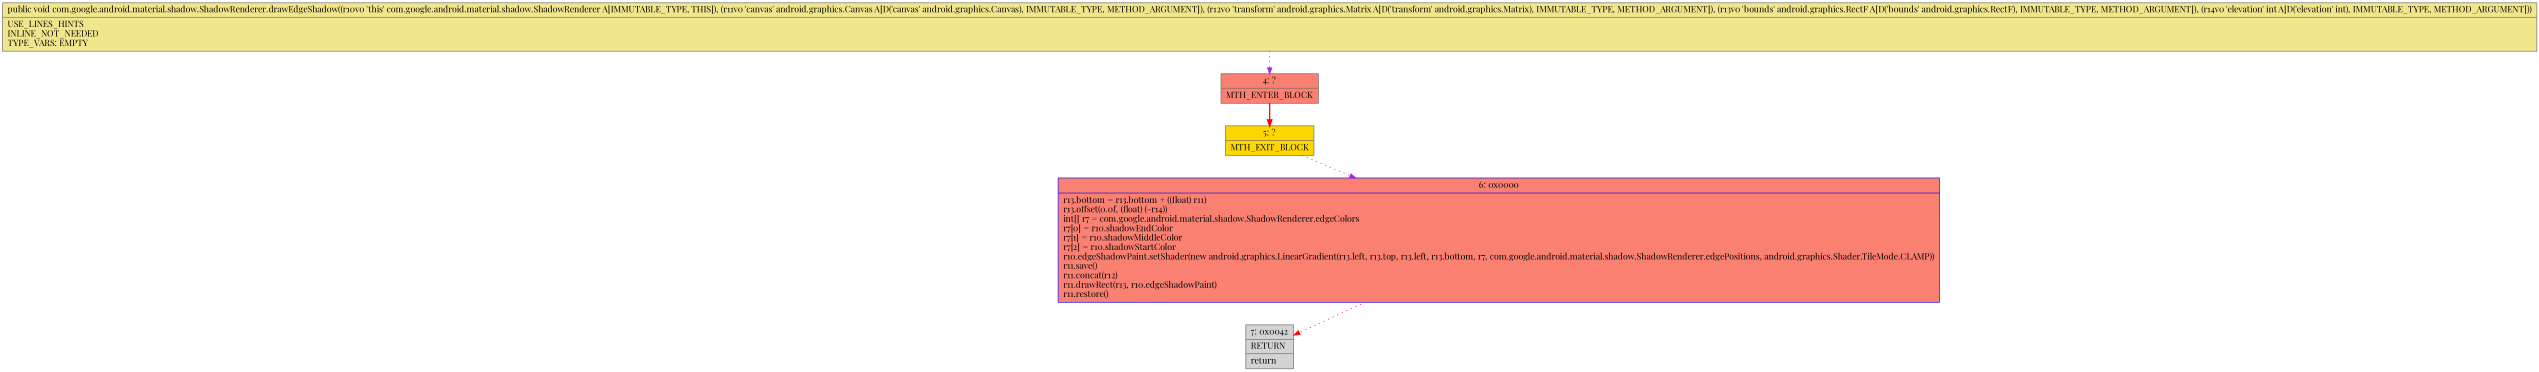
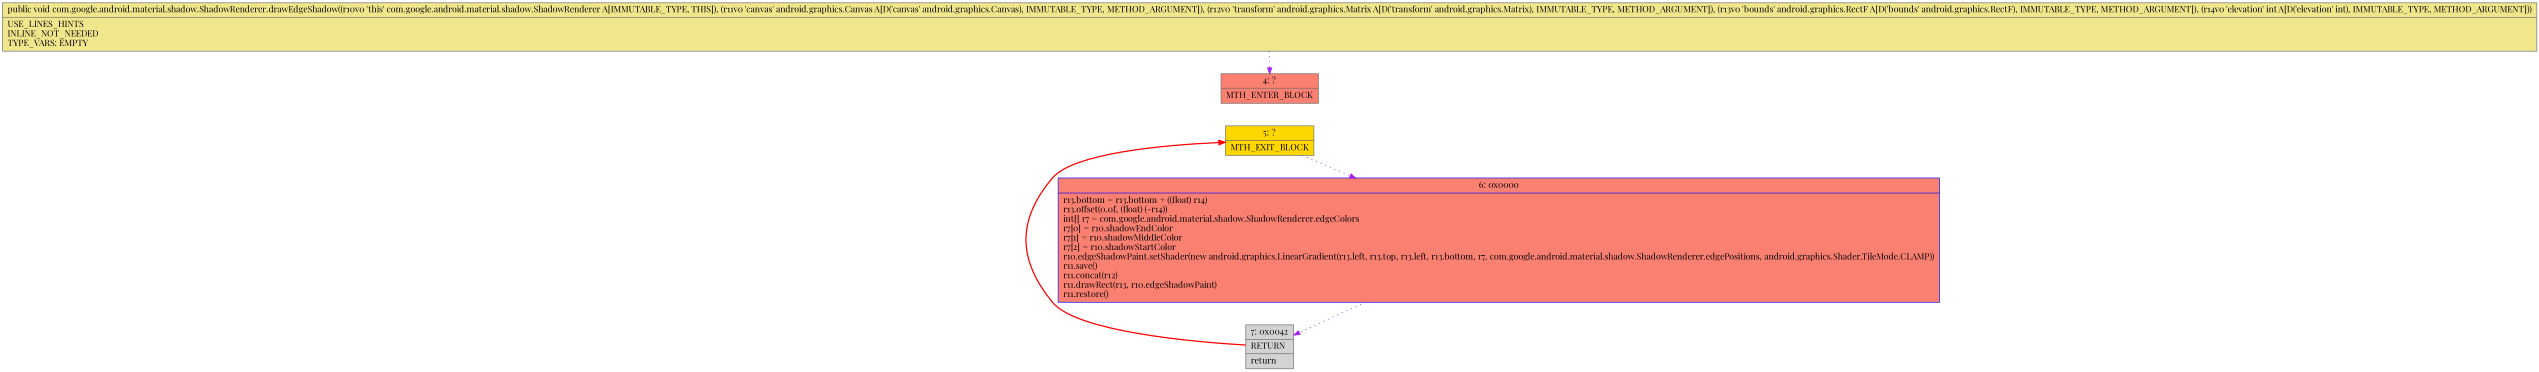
(1270, 111) -> (1028, 254)
(1135, 200) -> (1135, 200)
(1332, 317) -> (1332, 317)
